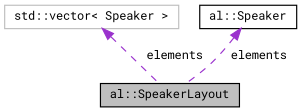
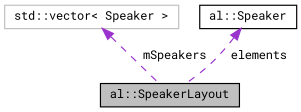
(172, 56) -> (172, 56)
